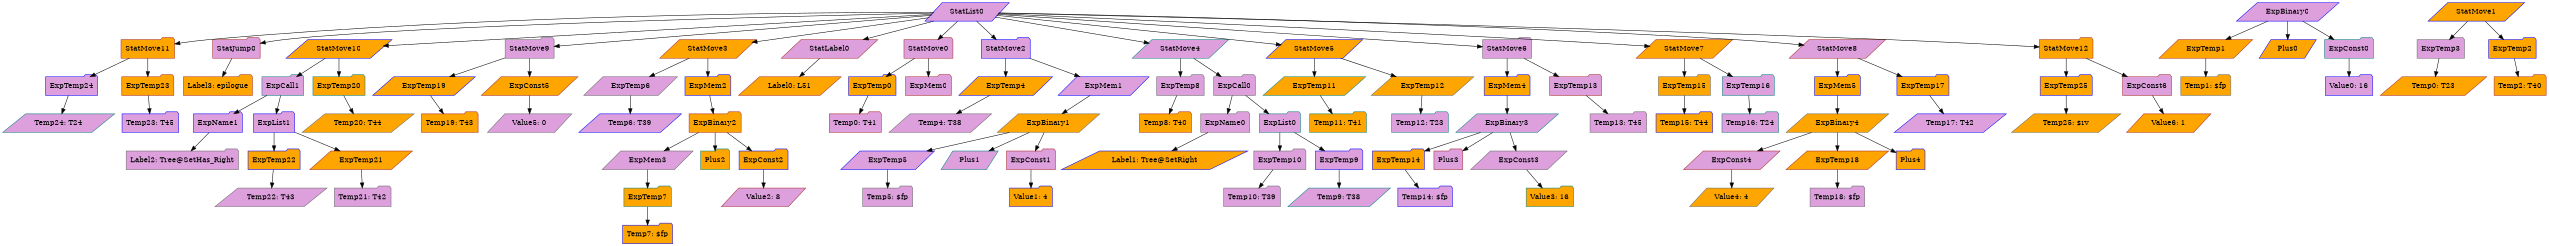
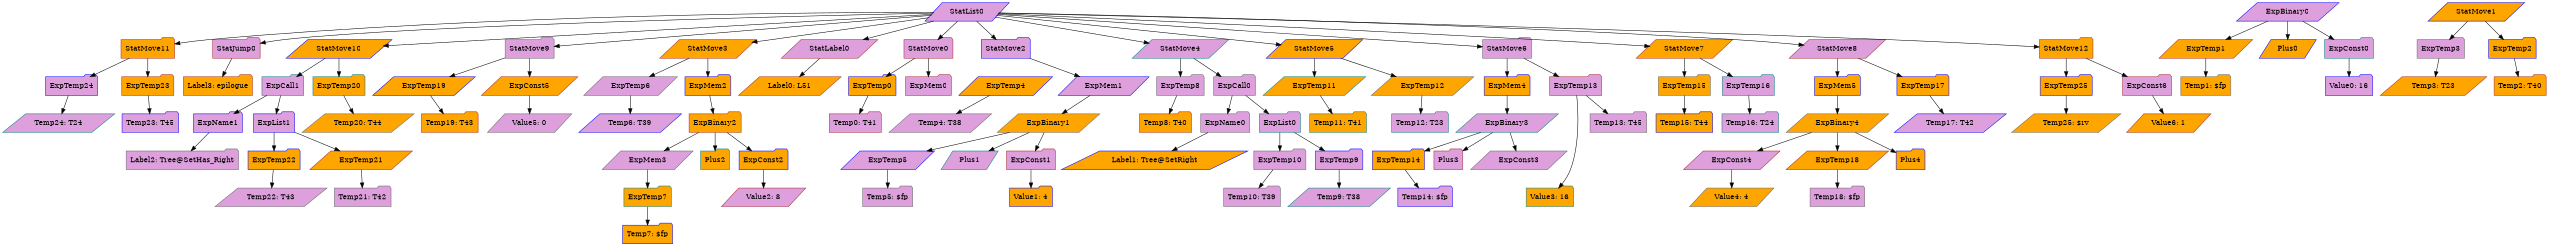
(1006, 65) -> none
(2434, 86) -> (2434, 86)
(1533, 177) -> (1577, 141)
